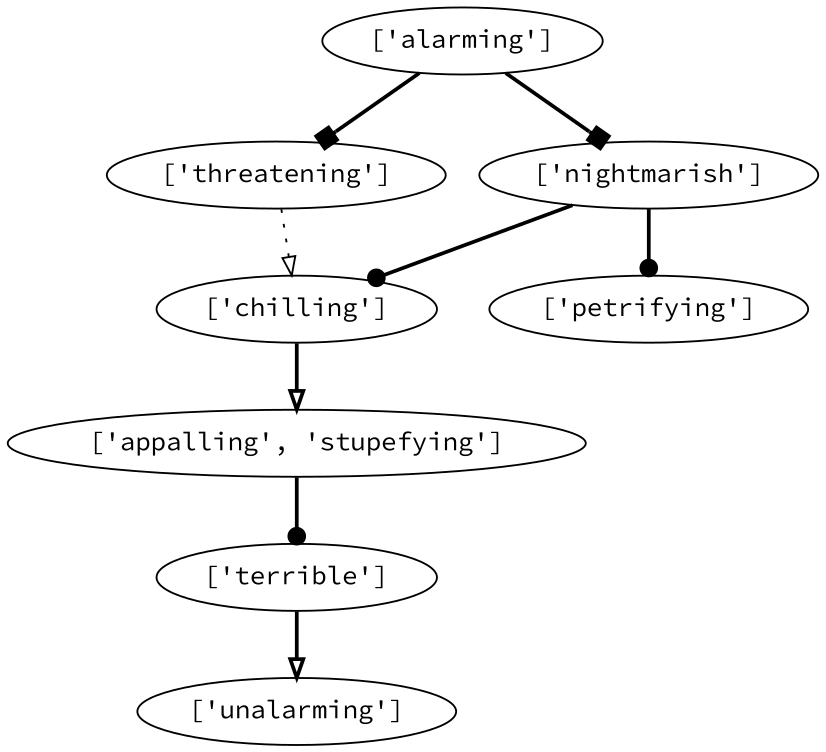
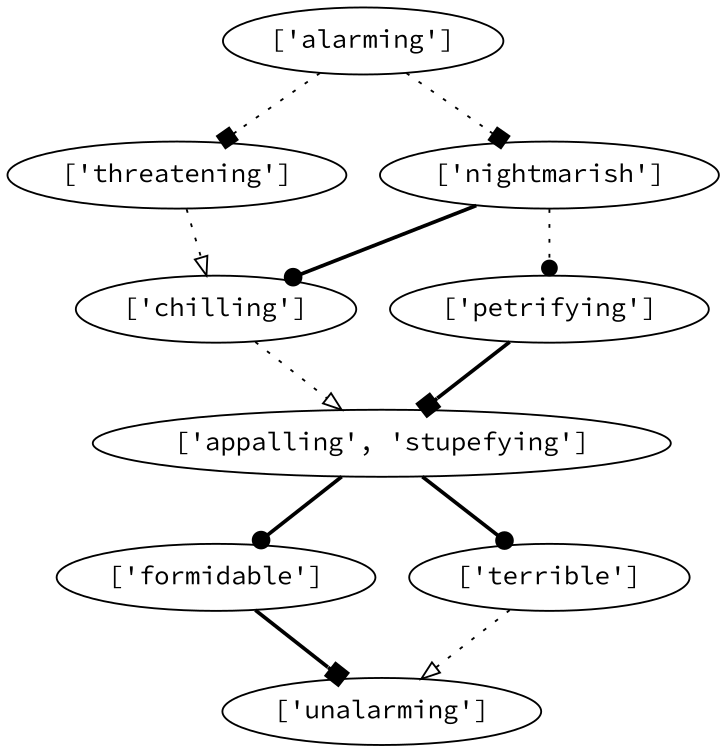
(378, 102) -> (278, 102)
(547, 102) -> (448, 102)
(649, 235) -> (549, 235)
(297, 367) -> (291, 370)
none -> (474, 370)
none -> (216, 577)
(297, 635) -> (473, 639)
